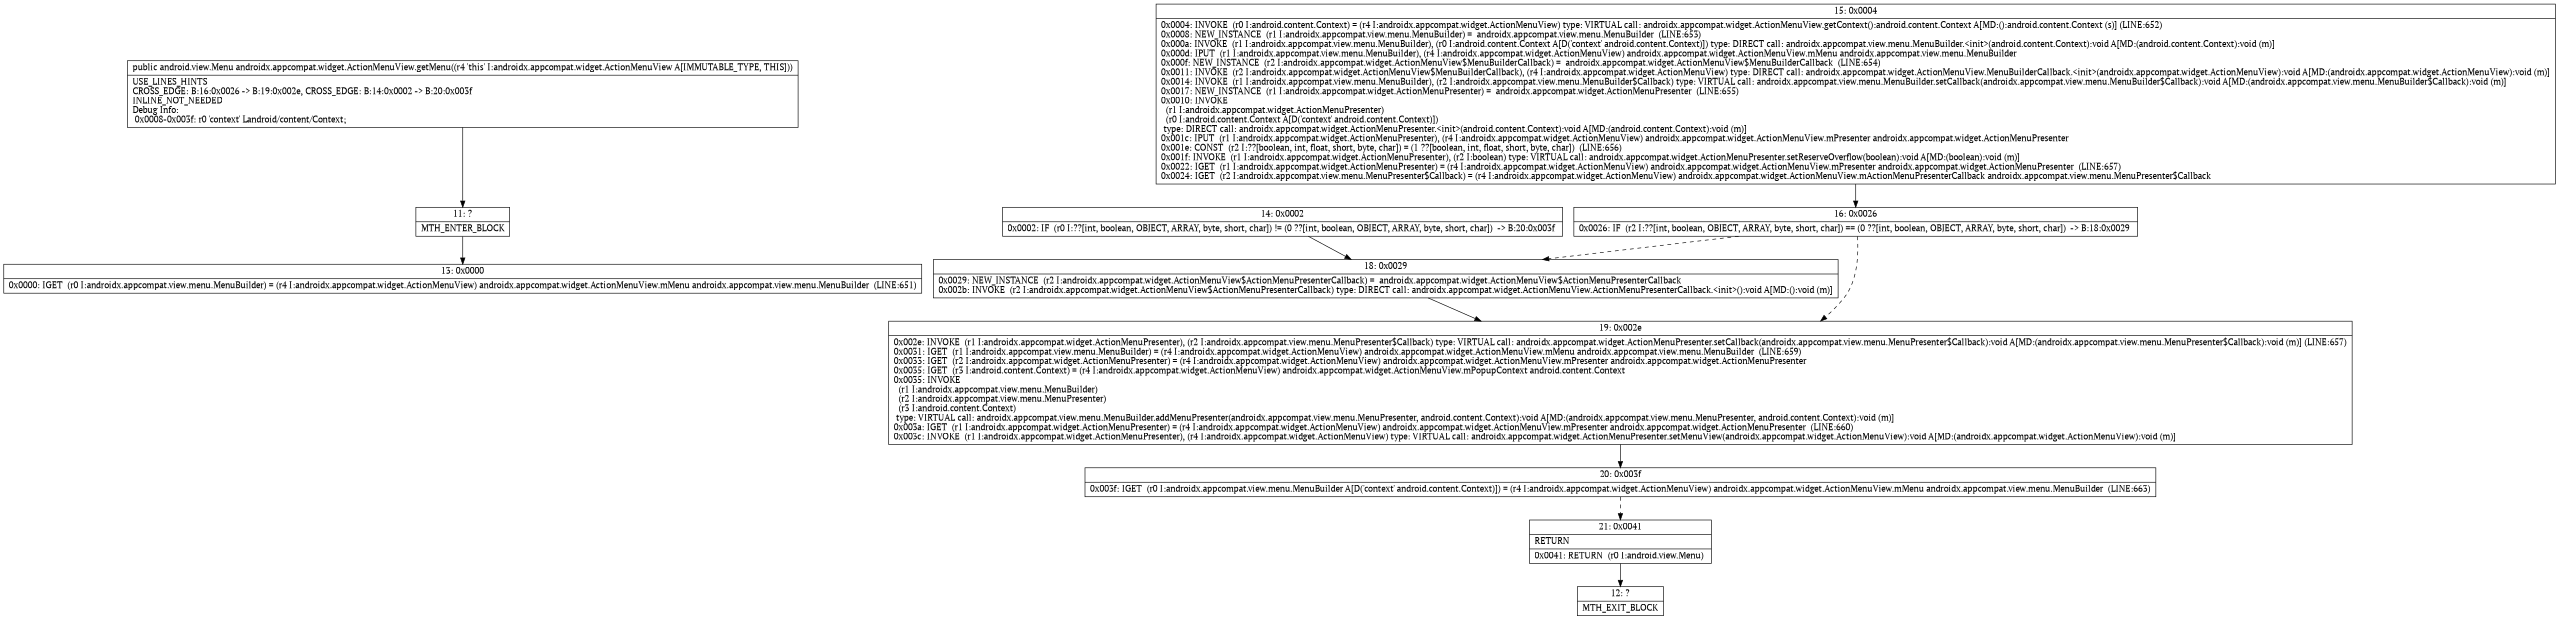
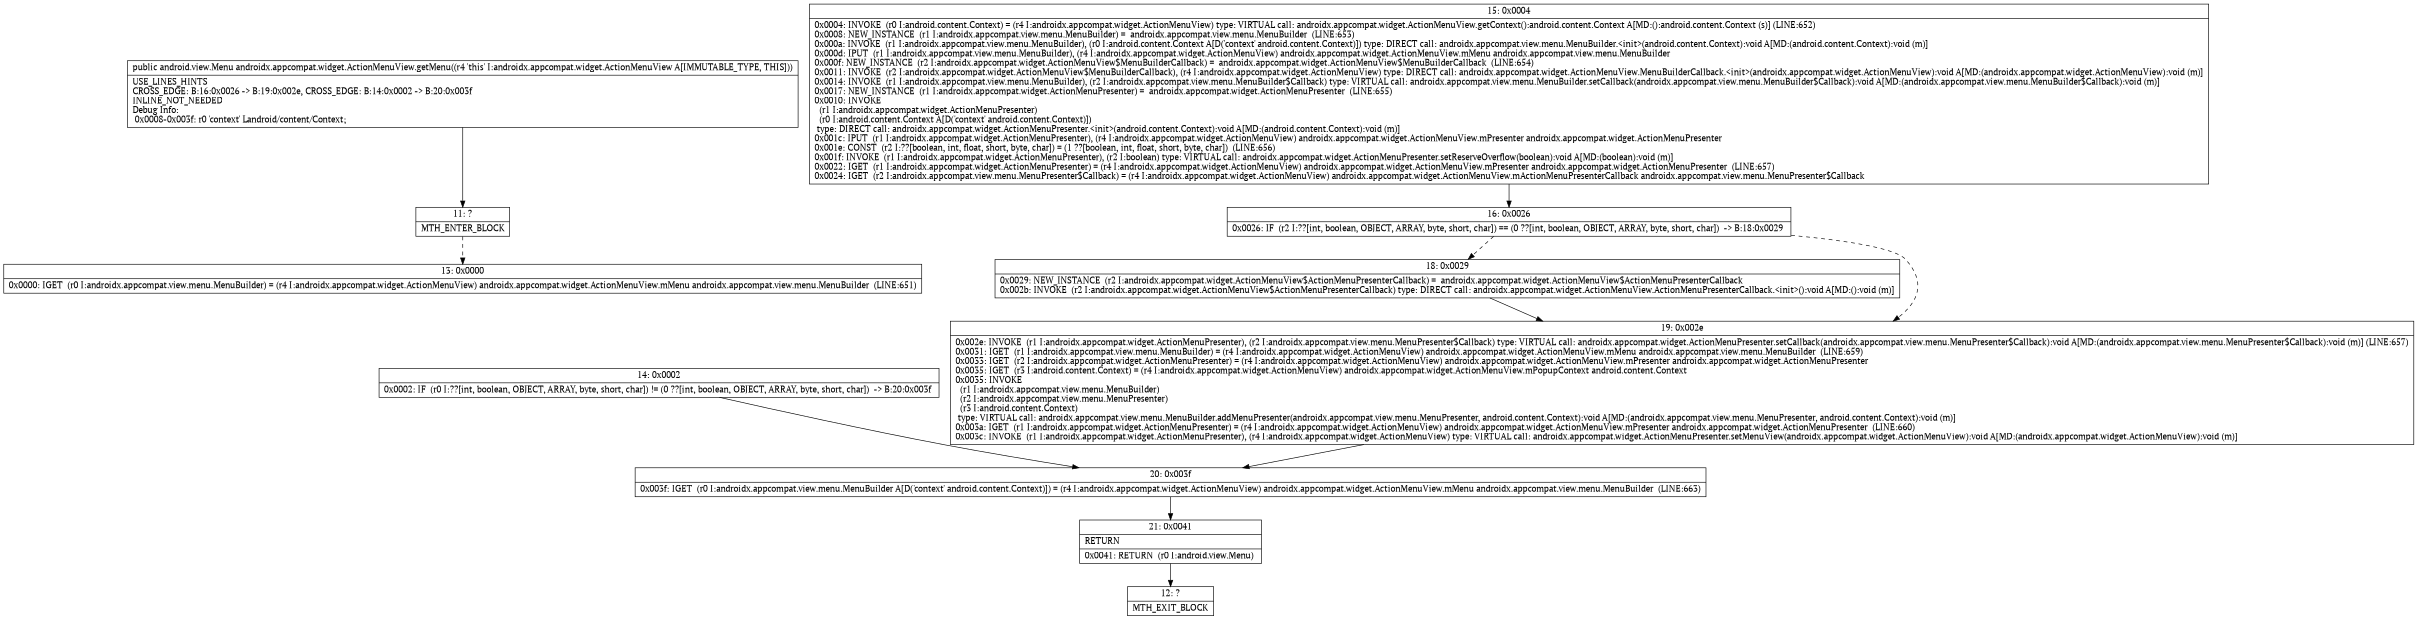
(1327, 246) -> (895, 435)
(463, 247) -> (463, 247)
(1620, 505) -> (1171, 505)
